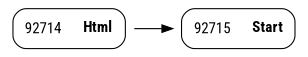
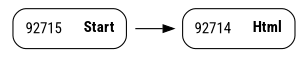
(148, 29) -> (149, 29)
